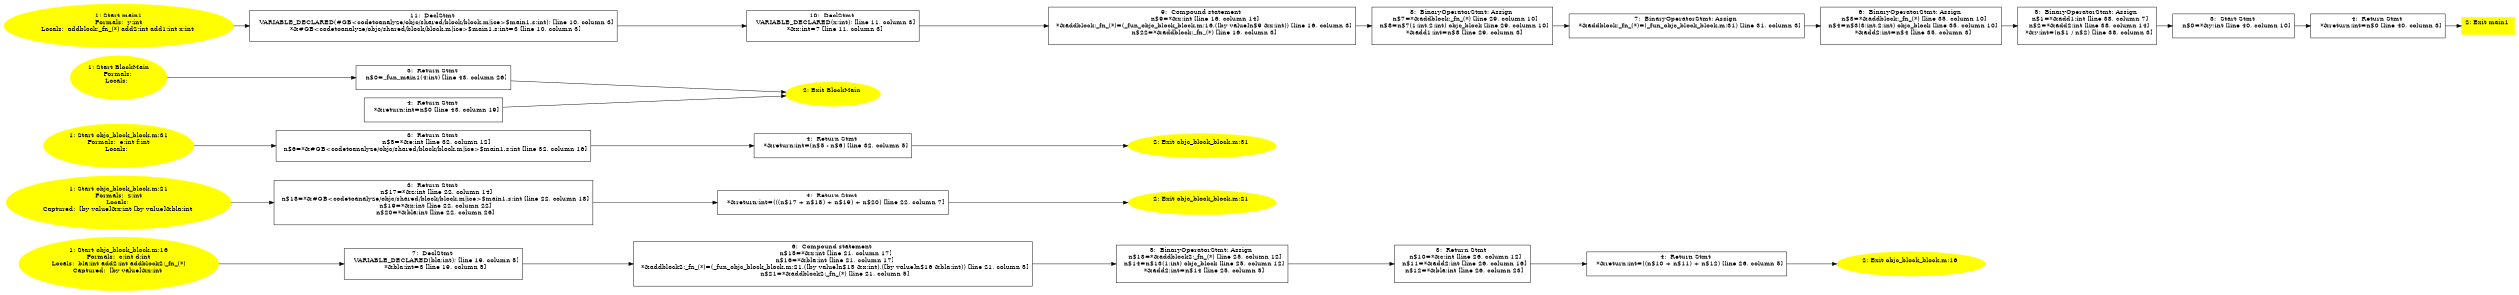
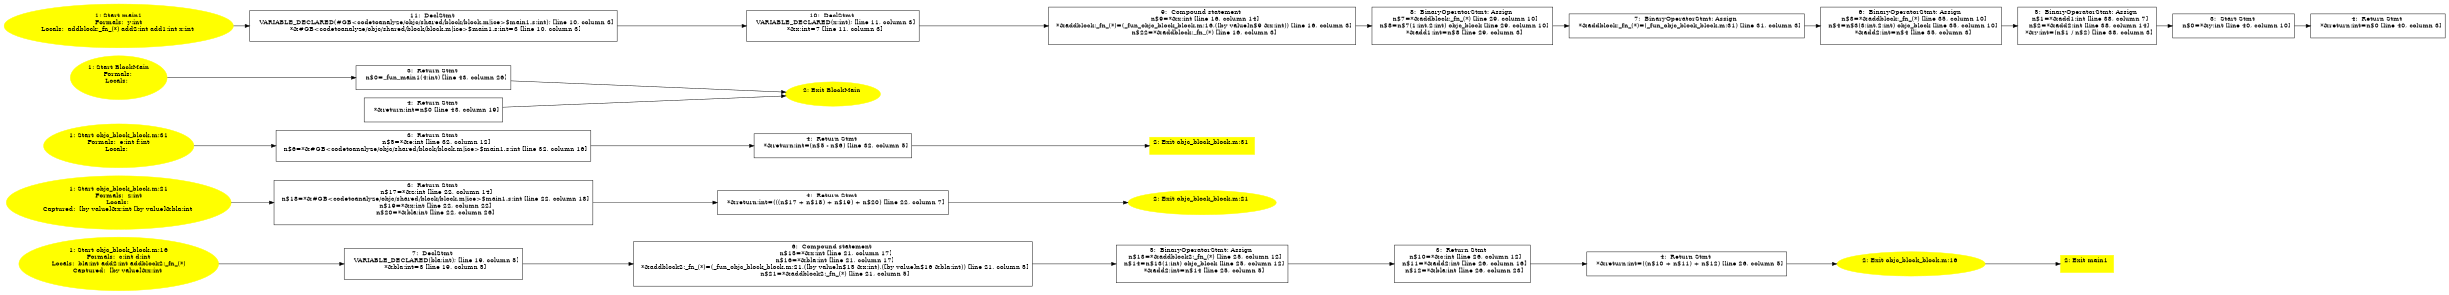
(2451, 26) -> (2021, 264)
(1202, 146) -> (1202, 146)
